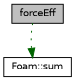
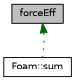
(31, 36) -> (44, 45)
